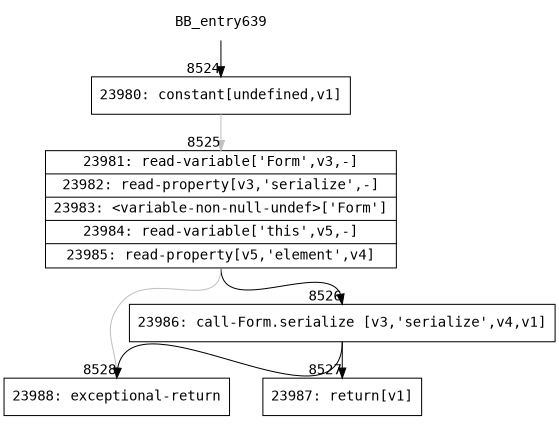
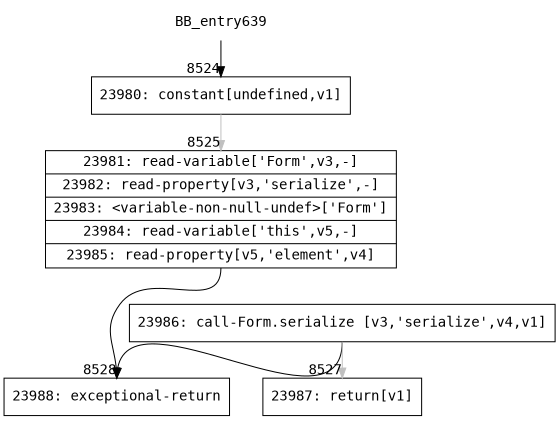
(277, 287) -> none
(142, 291) -> (142, 291)
(342, 361) -> (342, 361)
